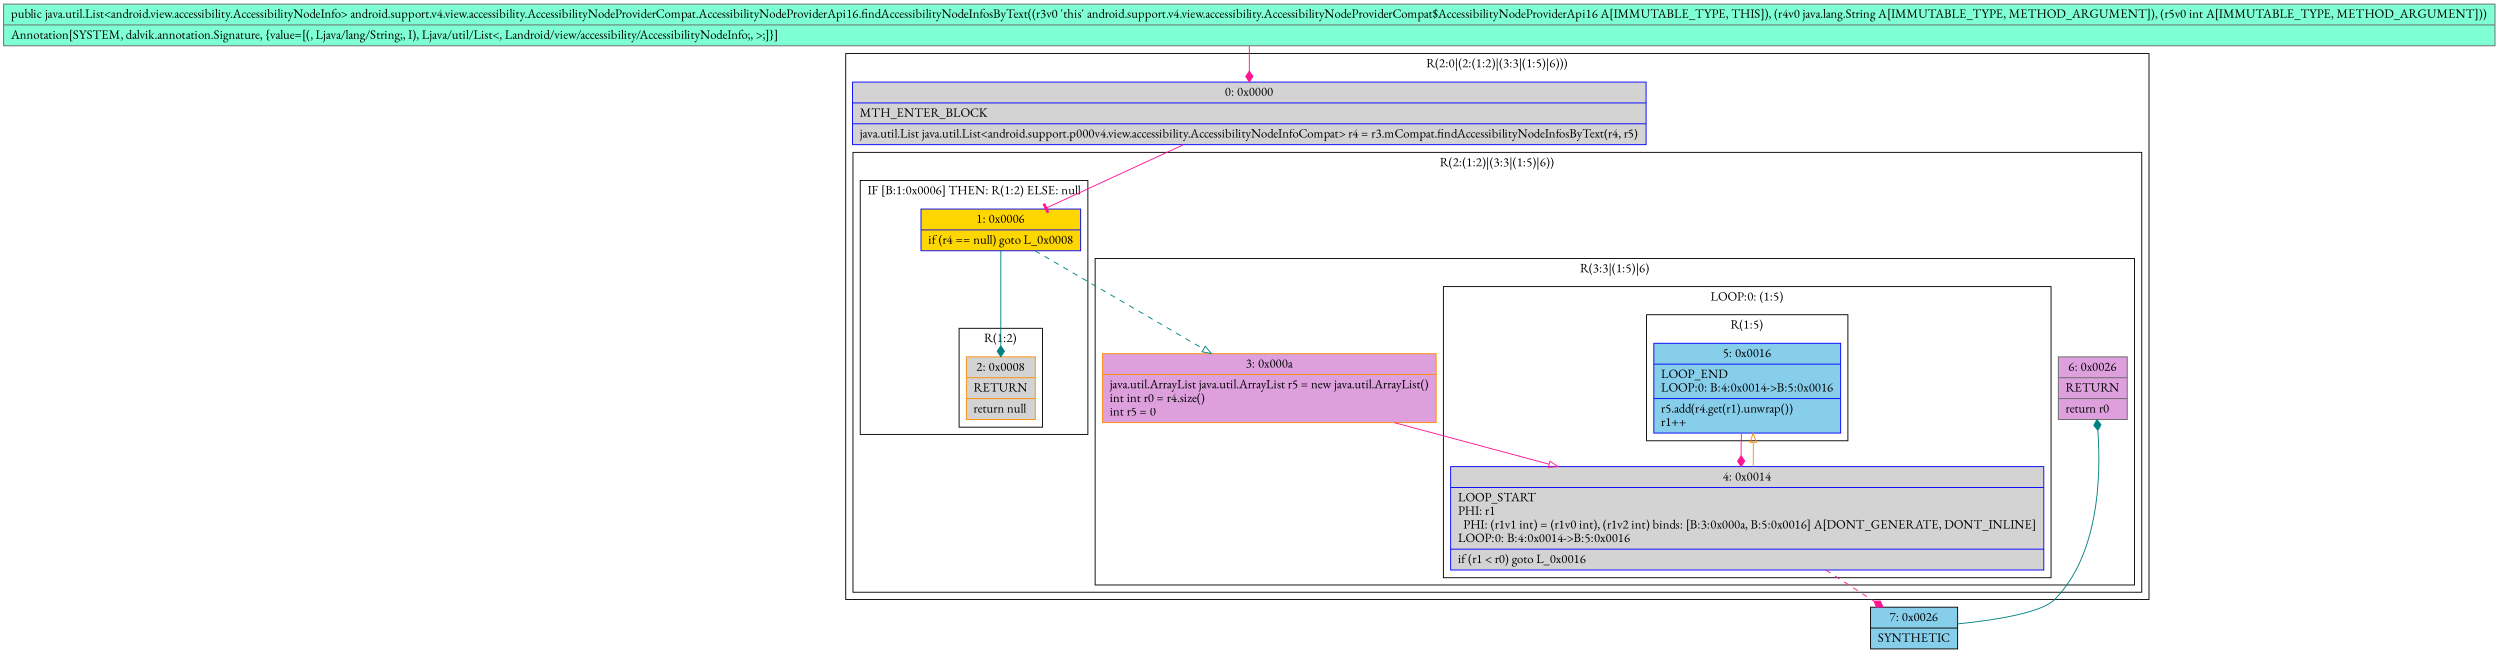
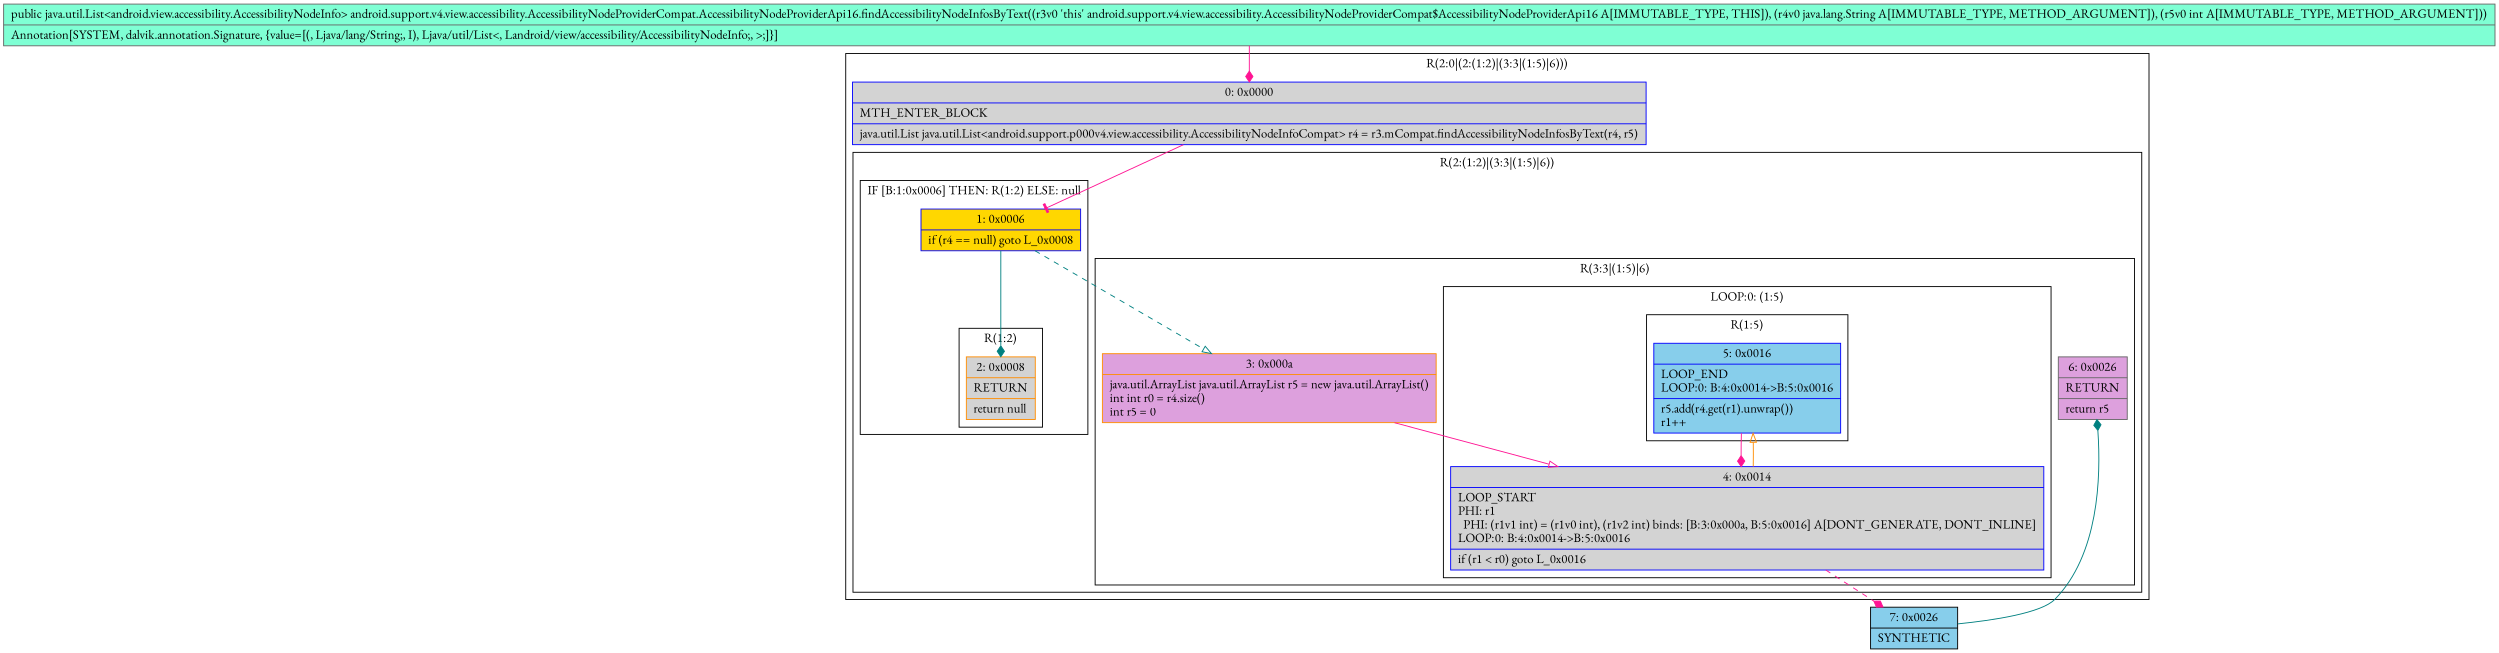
(2088, 409) -> (2088, 409)
